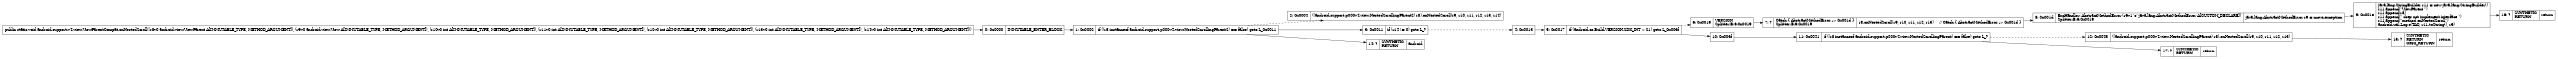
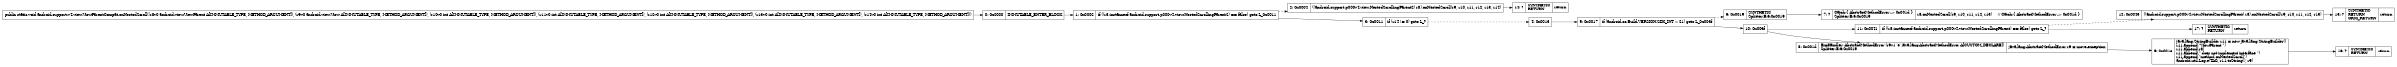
(1724, 21) -> (1760, 13)
(2027, 21) -> (1812, 38)
(1305, 38) -> (1506, 8)
(1415, 44) -> (1560, 7)
